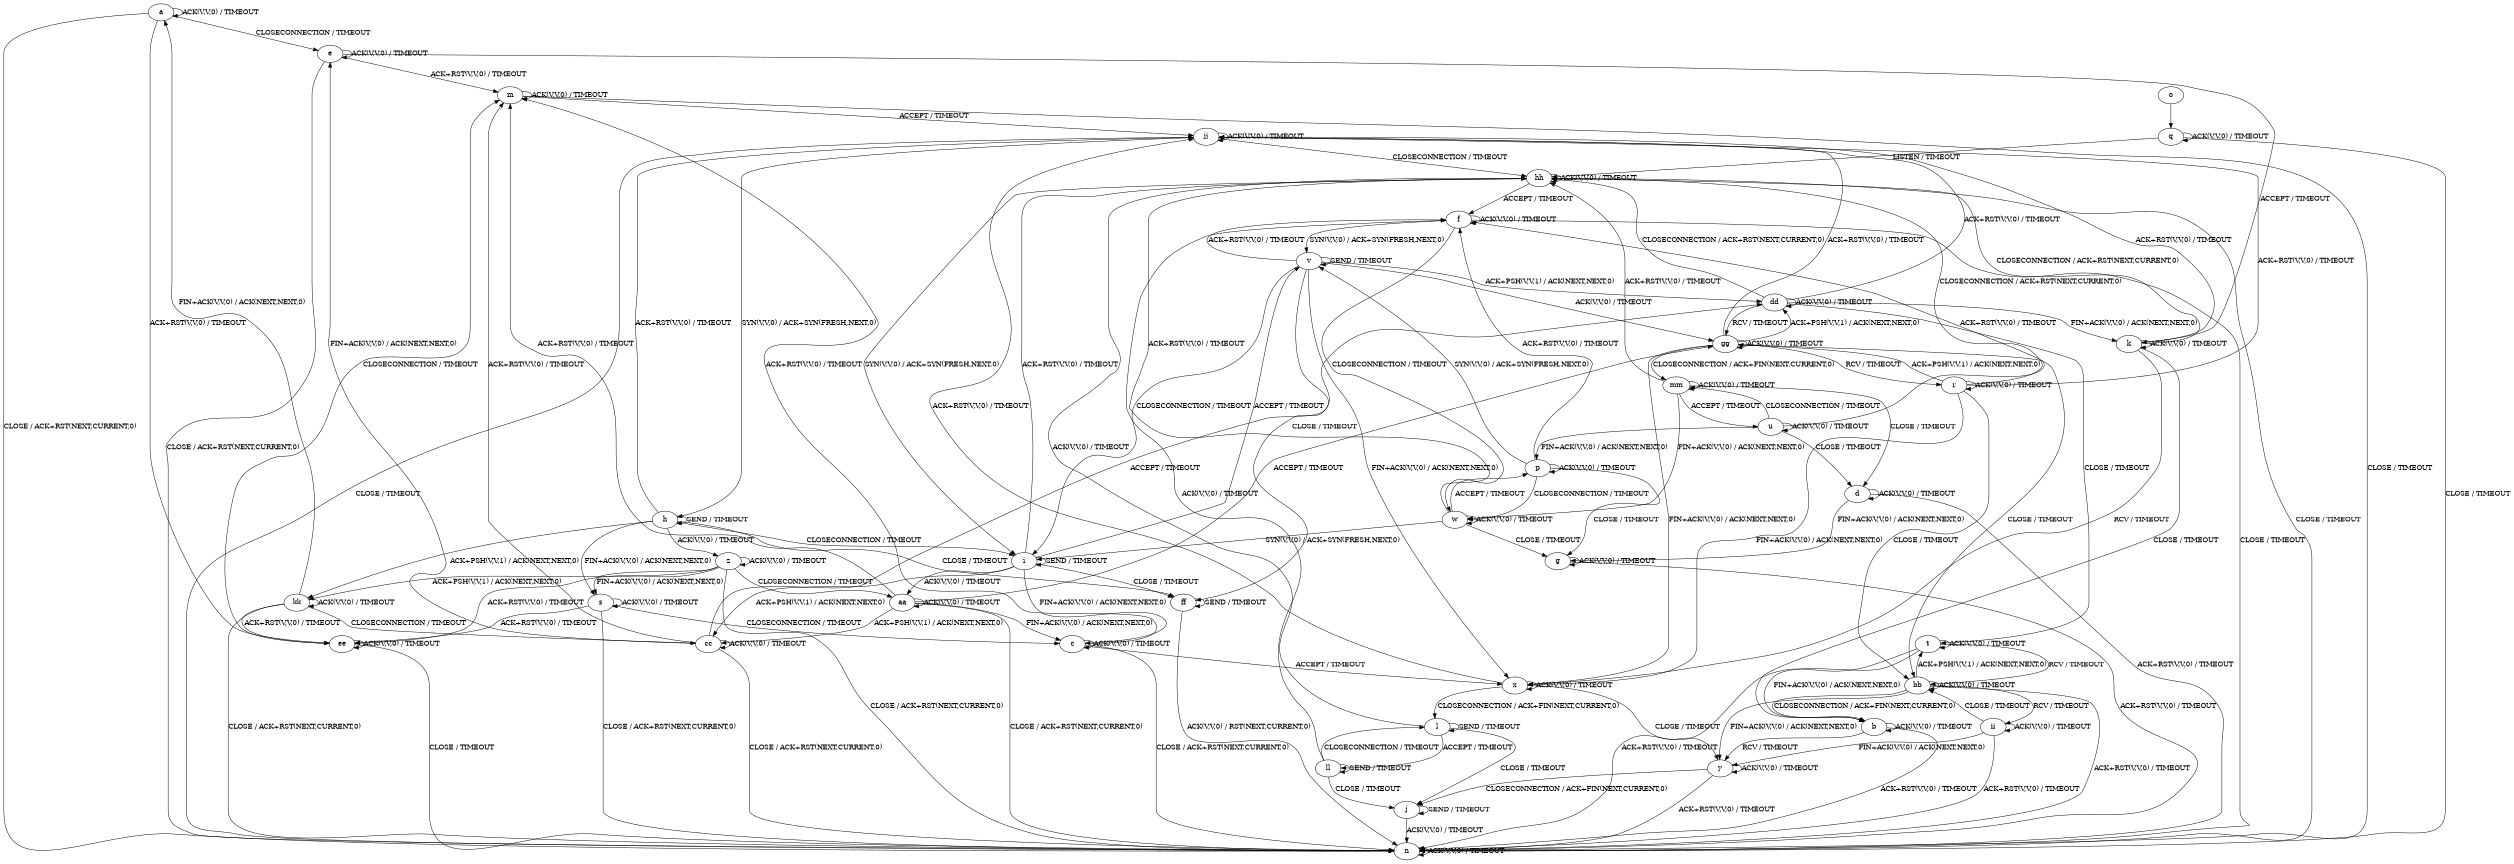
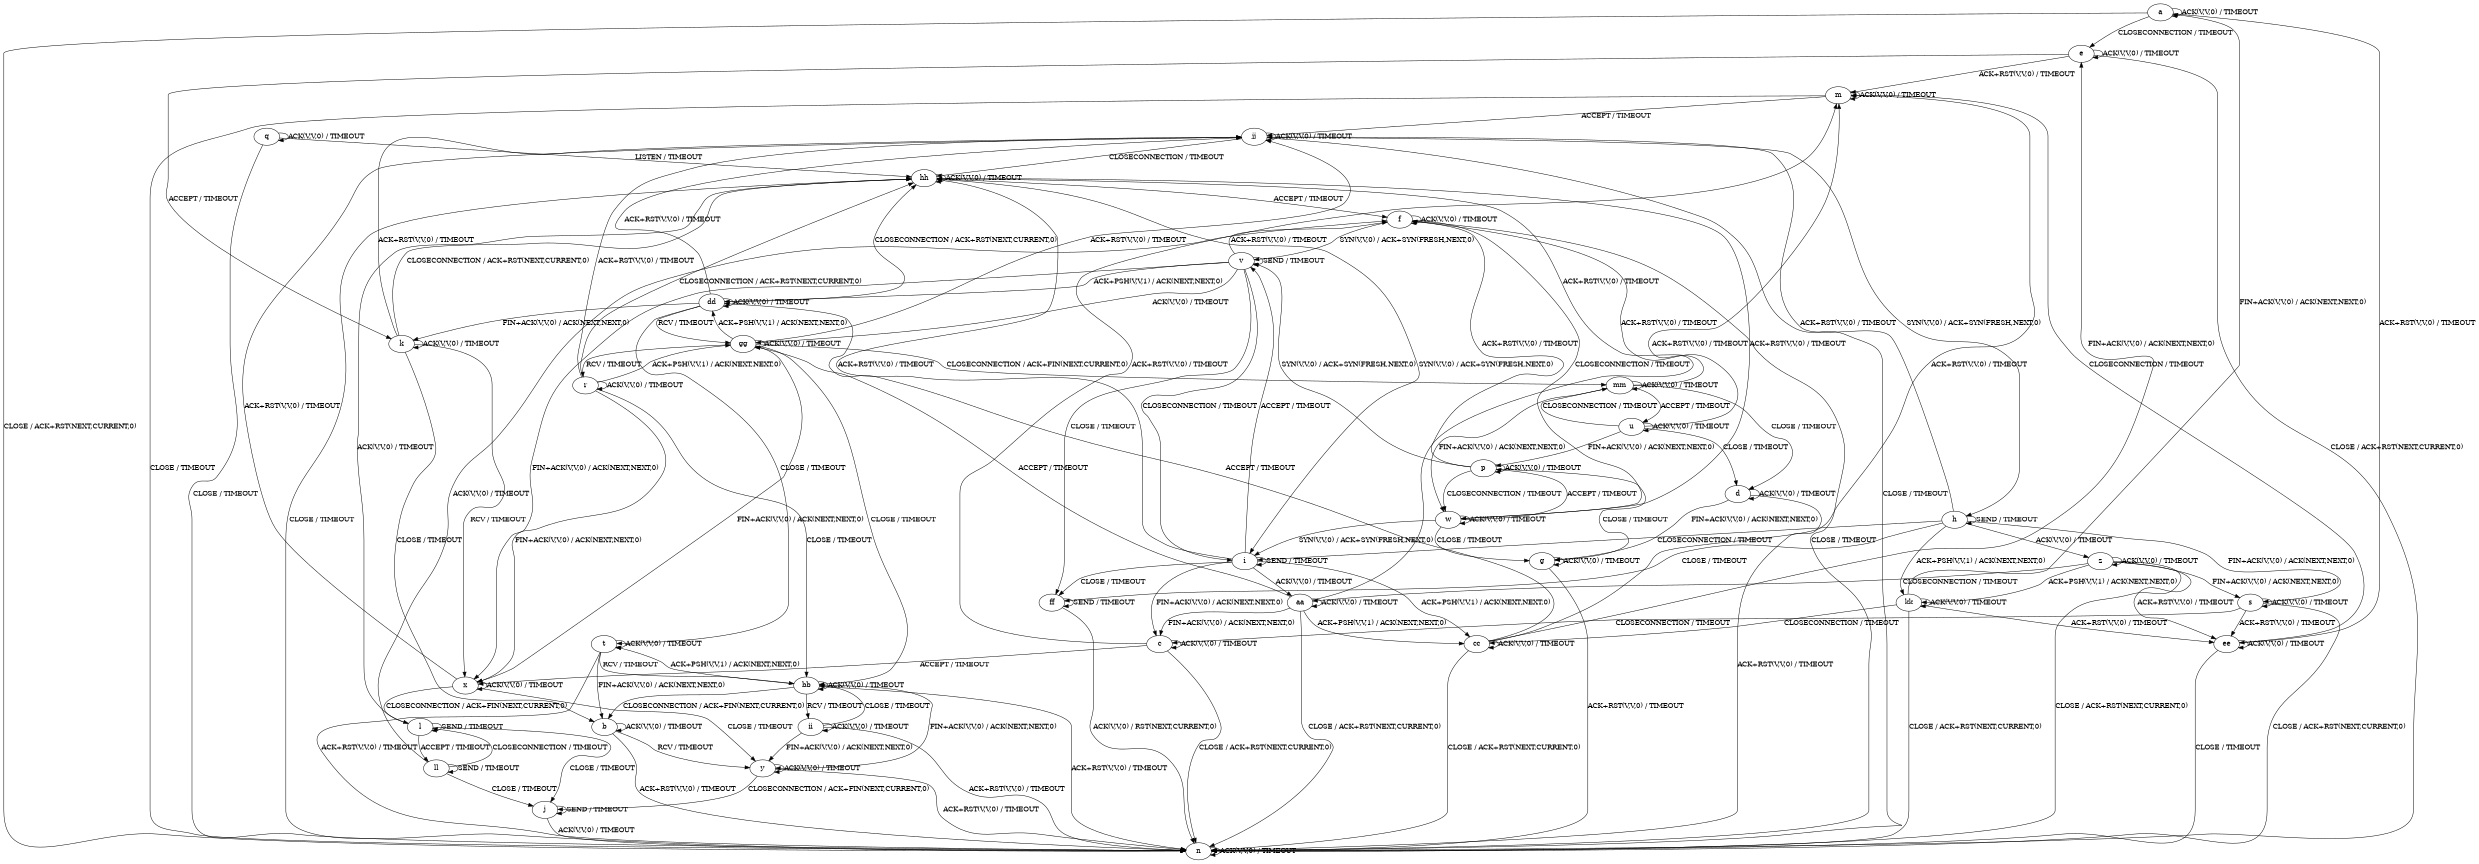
(2171, 95) -> none
